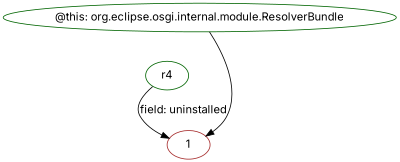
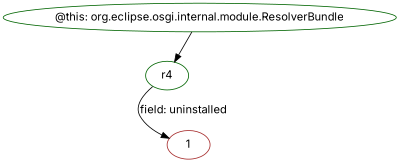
(231, 83) -> (185, 44)
